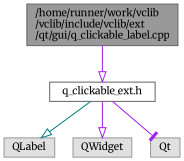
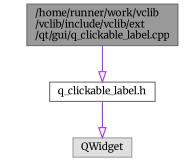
(102, 92) -> (102, 92)
(29, 148) -> none
(165, 148) -> none
